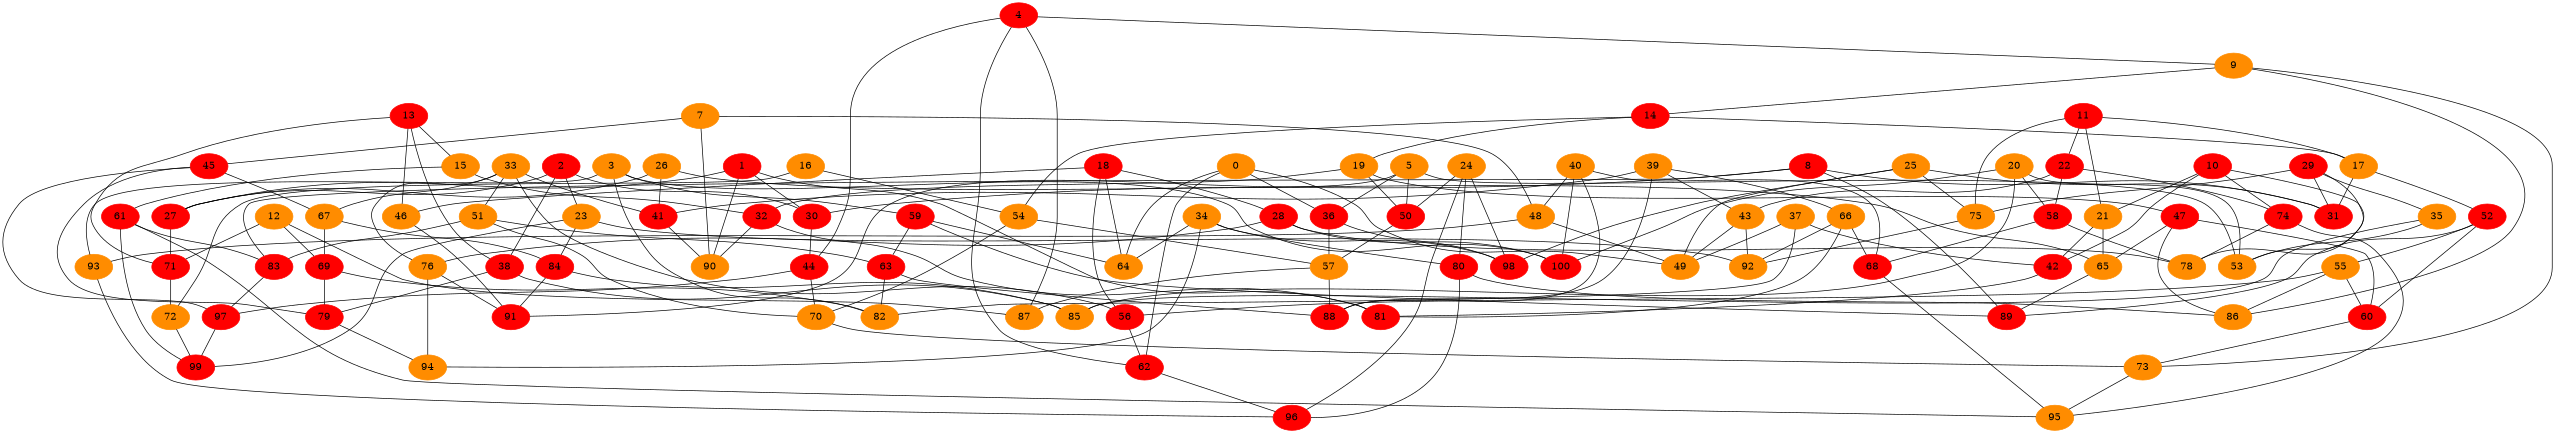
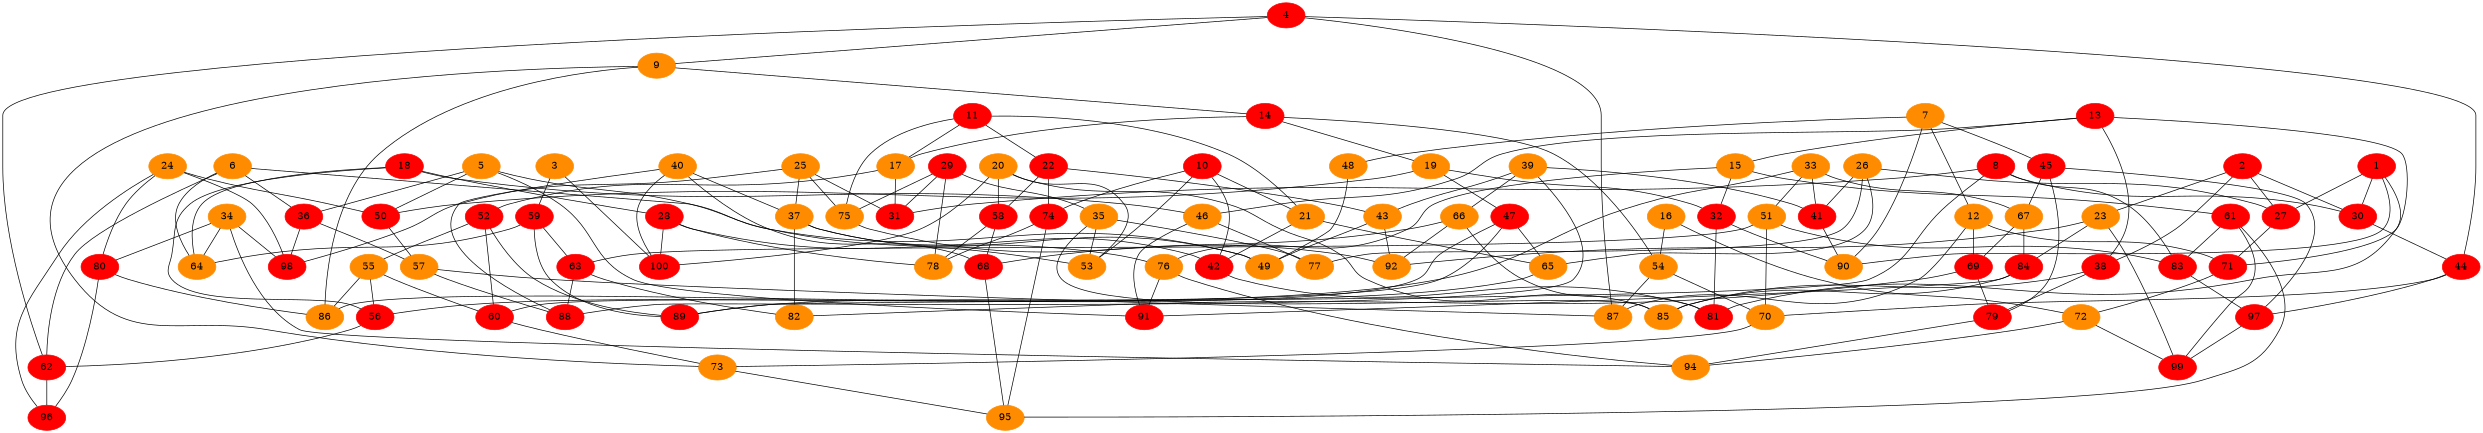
(1236, 166) -> (233, 166)
none -> (1949, 166)
(1775, 190) -> (798, 188)
(1556, 191) -> (757, 200)
(377, 203) -> (1441, 202)
(1188, 244) -> (1638, 289)
(94, 267) -> none
none -> (1315, 267)
(668, 270) -> none
none -> (1887, 347)
